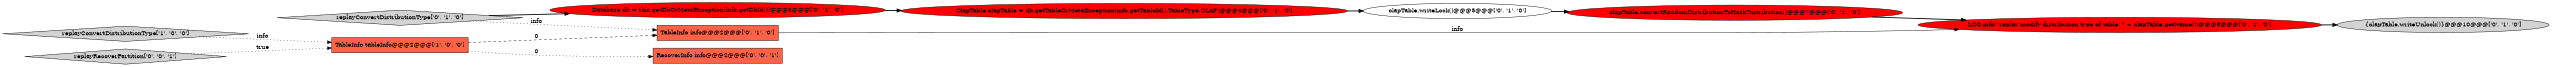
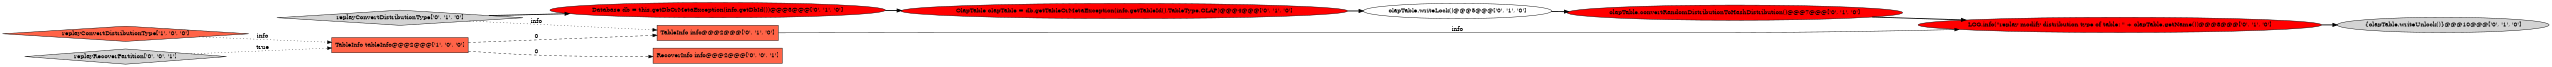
(126, 34) -> (126, 34)
(558, 56) -> (558, 56)
